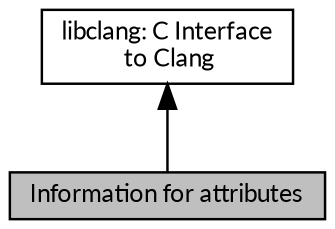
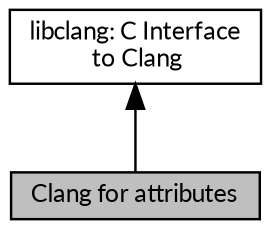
(167, 196) -> (135, 196)
